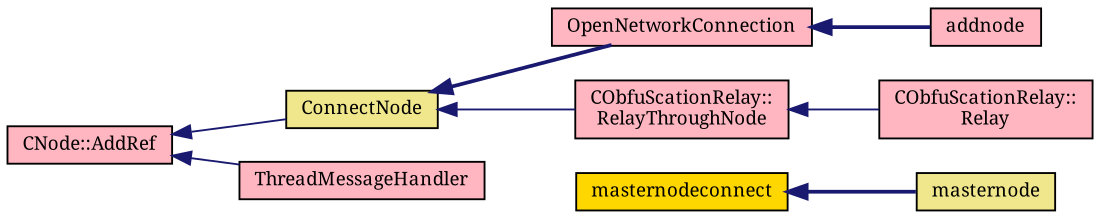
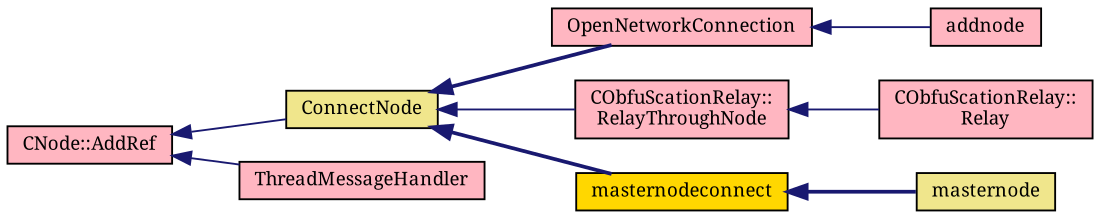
(881, 27) -> (881, 27)
none -> (531, 153)
